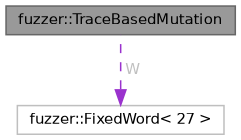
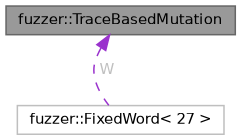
(121, 62) -> (95, 78)
